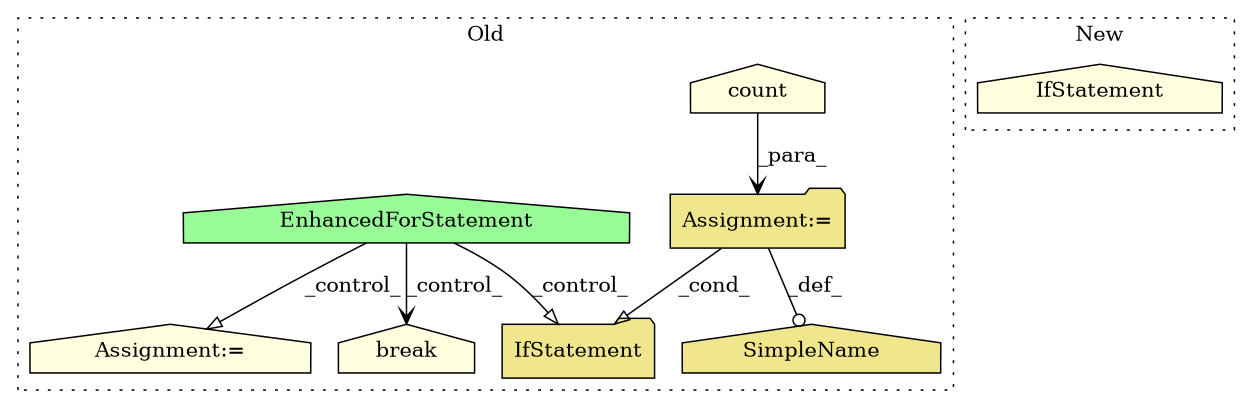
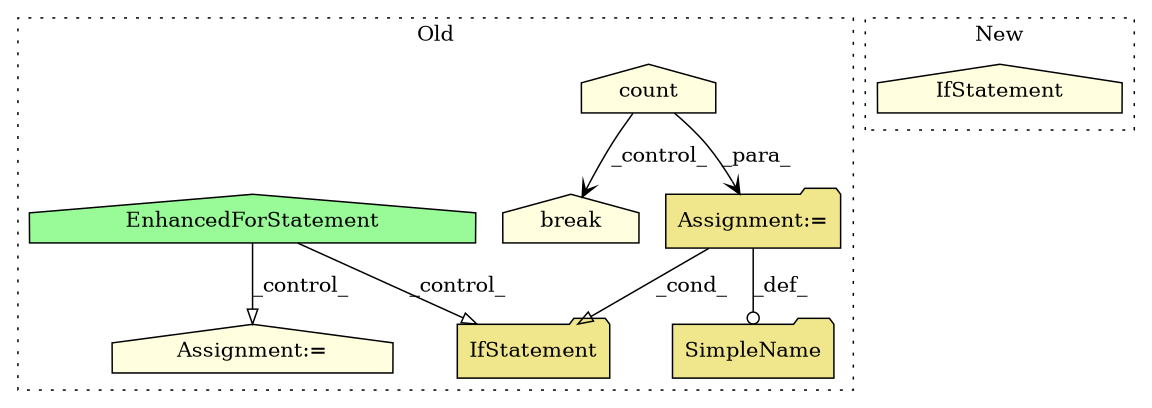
(406, 276) -> (610, 148)
(811, 351) -> (753, 351)
